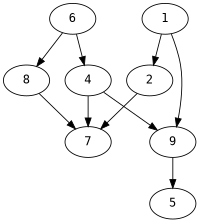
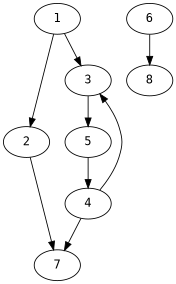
(79, 45) -> (88, 169)
(54, 108) -> none
(173, 142) -> (88, 80)
